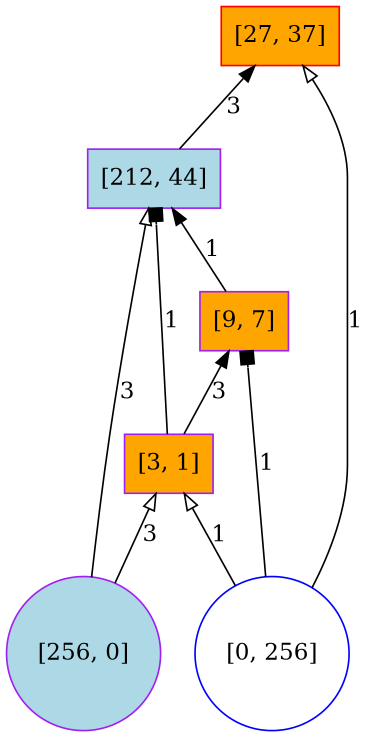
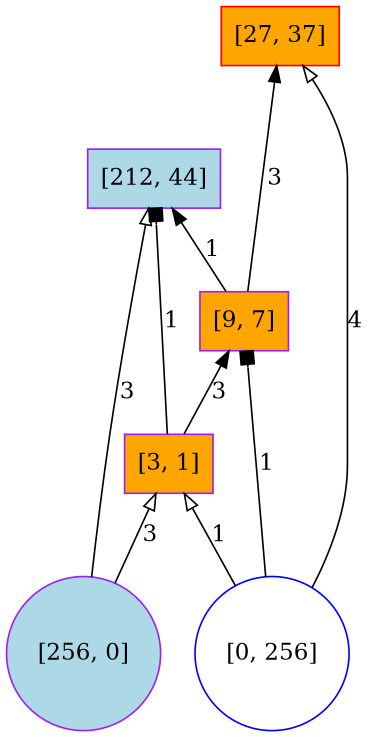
(211, 114) -> (261, 187)
(356, 321) -> (356, 321)
